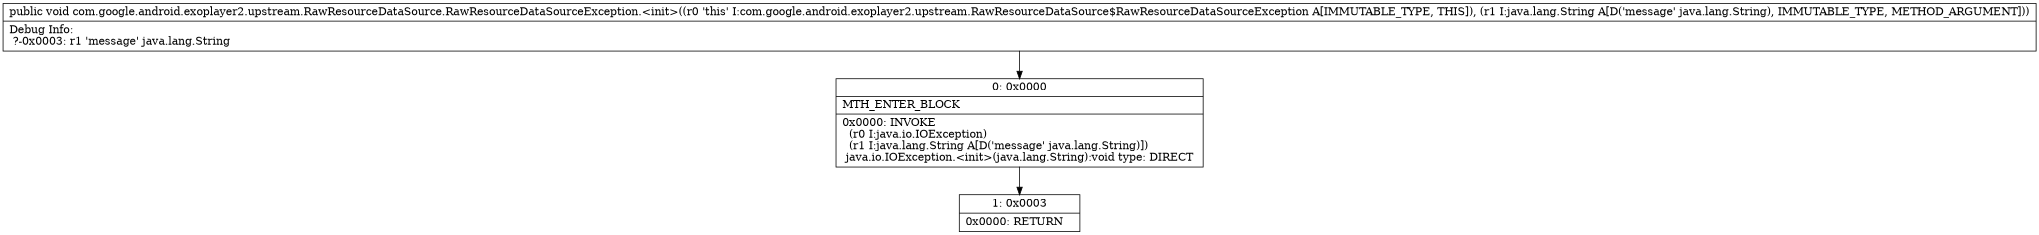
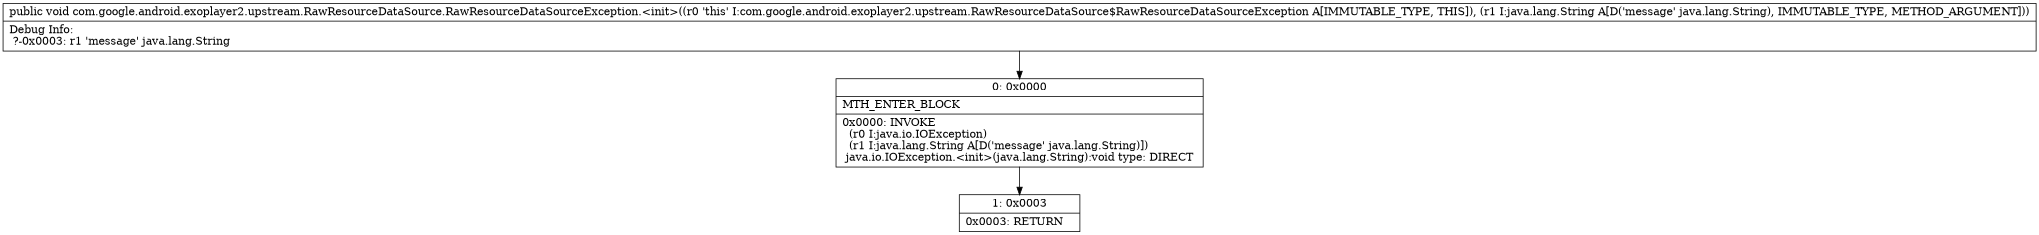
(1020, 222) -> (1020, 222)
